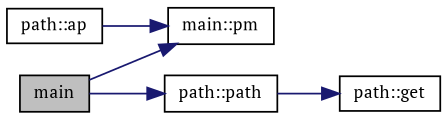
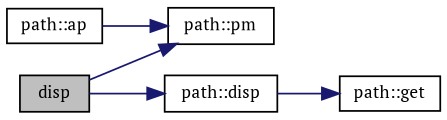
(221, 26) -> (221, 26)
(55, 94) -> (55, 94)
(221, 94) -> (221, 94)
